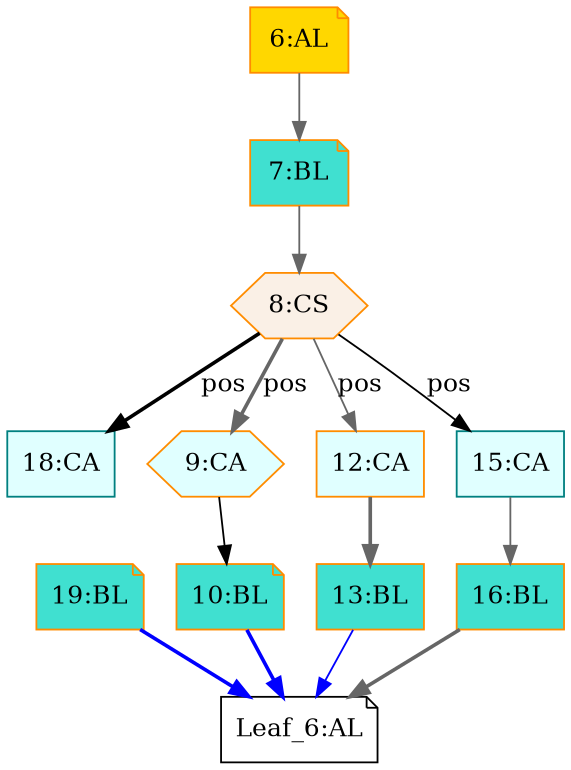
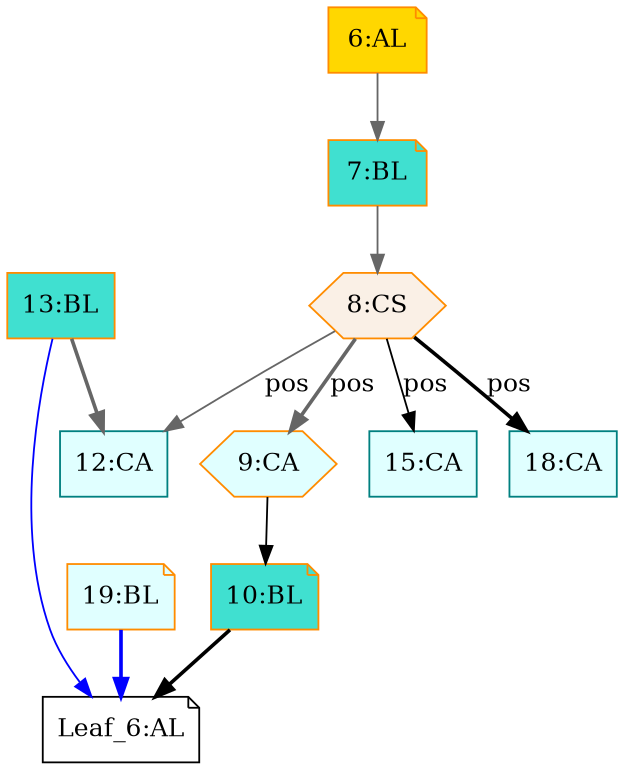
(370, 464) -> (114, 464)
(370, 521) -> (84, 376)
(90, 597) -> (121, 597)
(510, 597) -> none
(260, 655) -> (200, 657)
